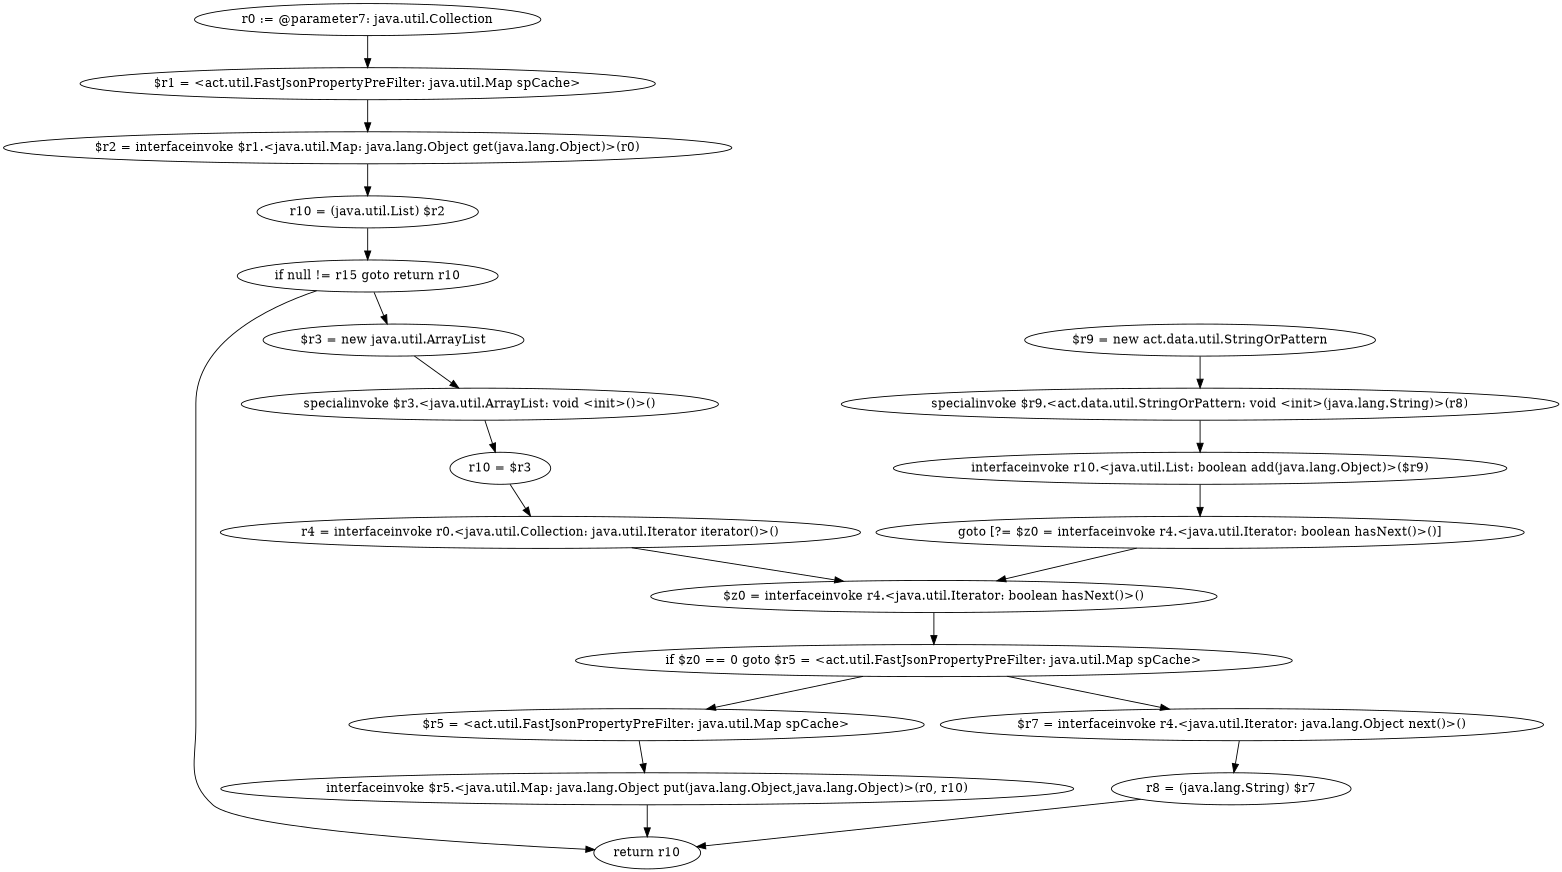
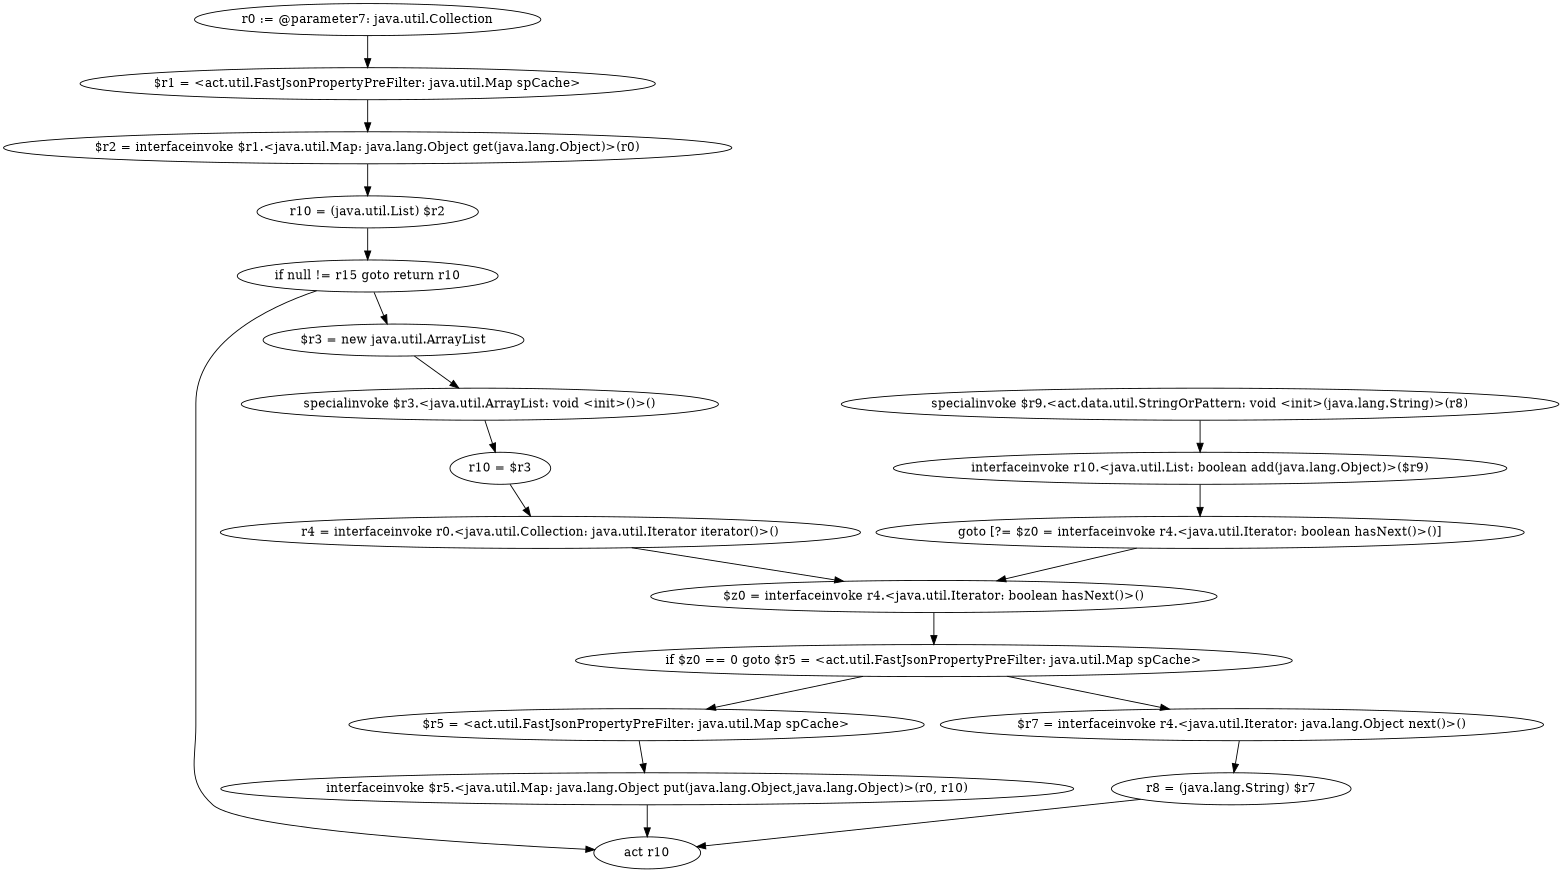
(1200, 340) -> none
(647, 853) -> (647, 853)
